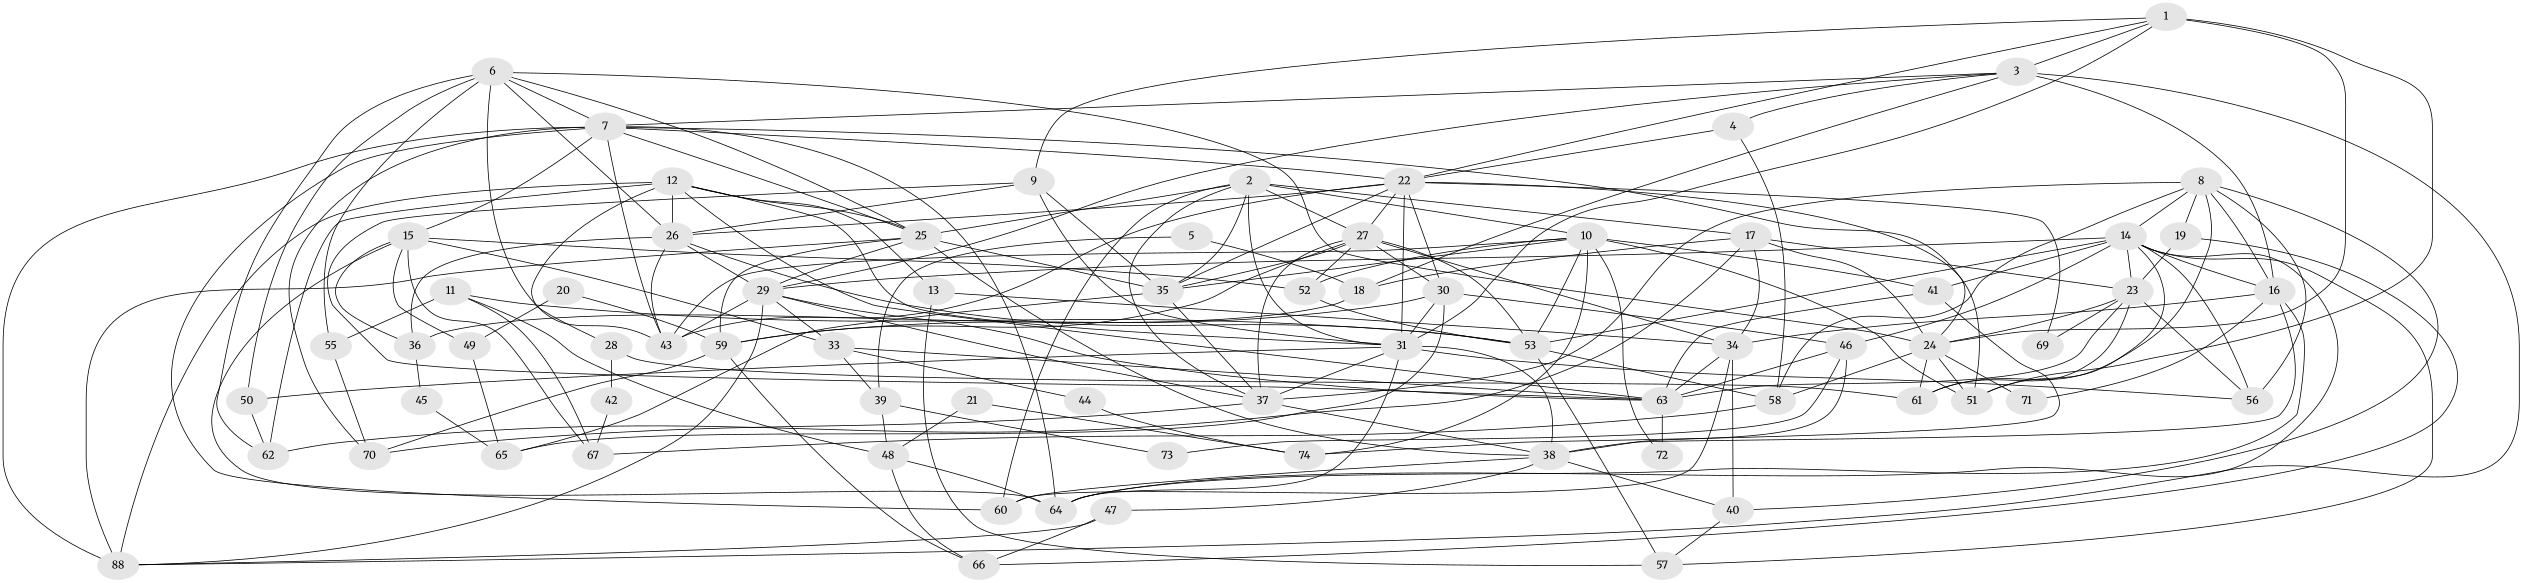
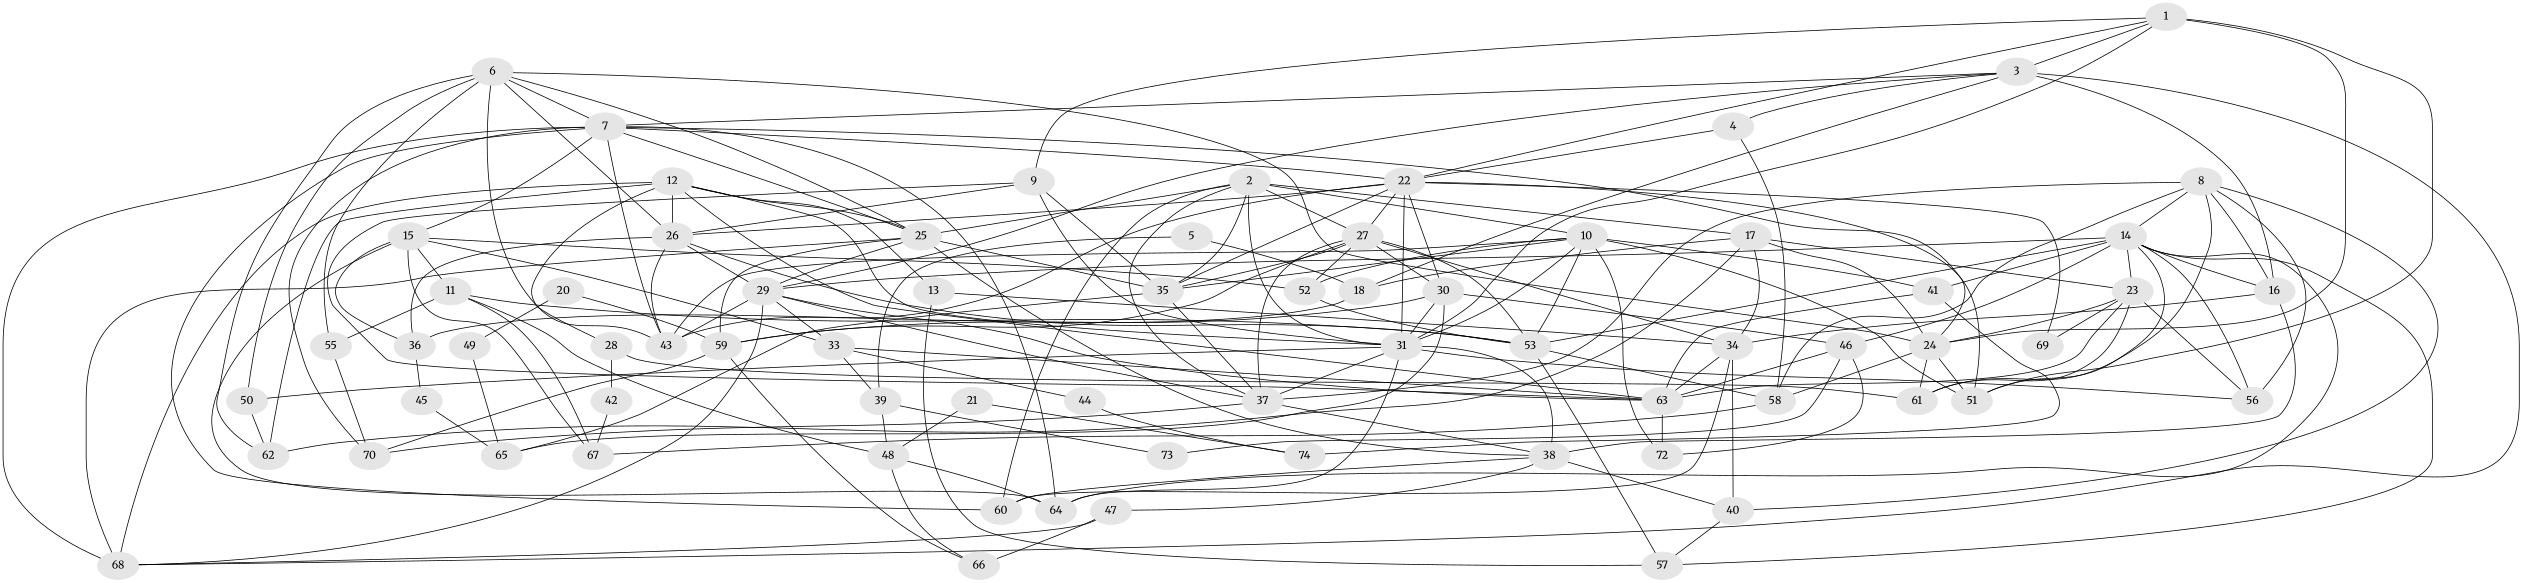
(2181, 236) -> none
(400, 307) -> (430, 264)
(2027, 401) -> none
(1503, 403) -> (1494, 306)
(1786, 431) -> (1836, 428)
(1747, 469) -> none
(118, 566) -> (118, 566)
